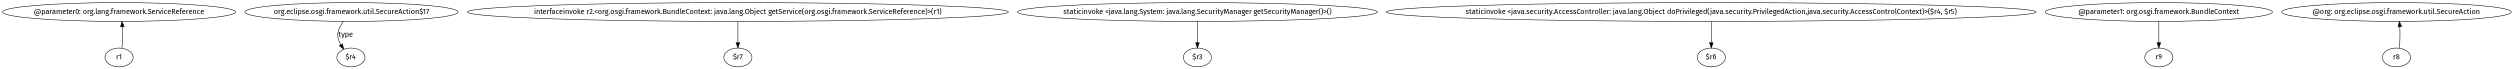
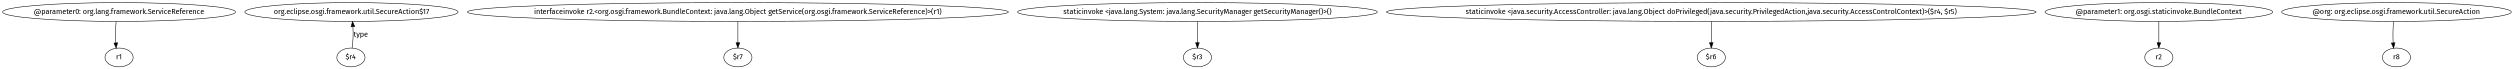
(2159, 12) -> (2159, 12)
(338, 33) -> (353, 37)
(123, 37) -> (116, 32)
(2400, 37) -> (2393, 32)
(2159, 57) -> (2159, 57)
